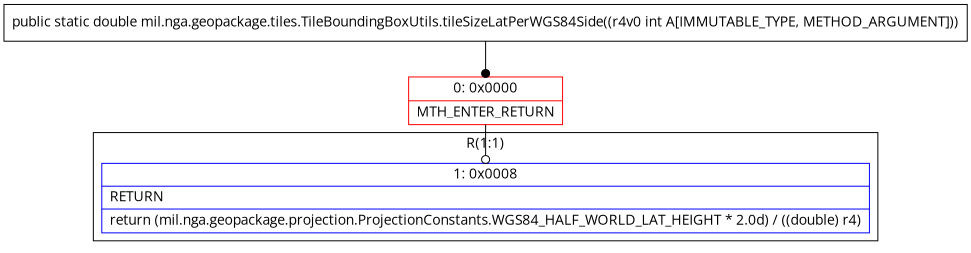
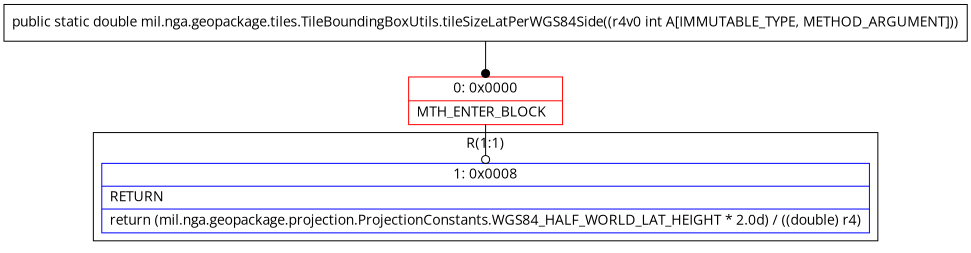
(486, 112) -> (481, 112)
